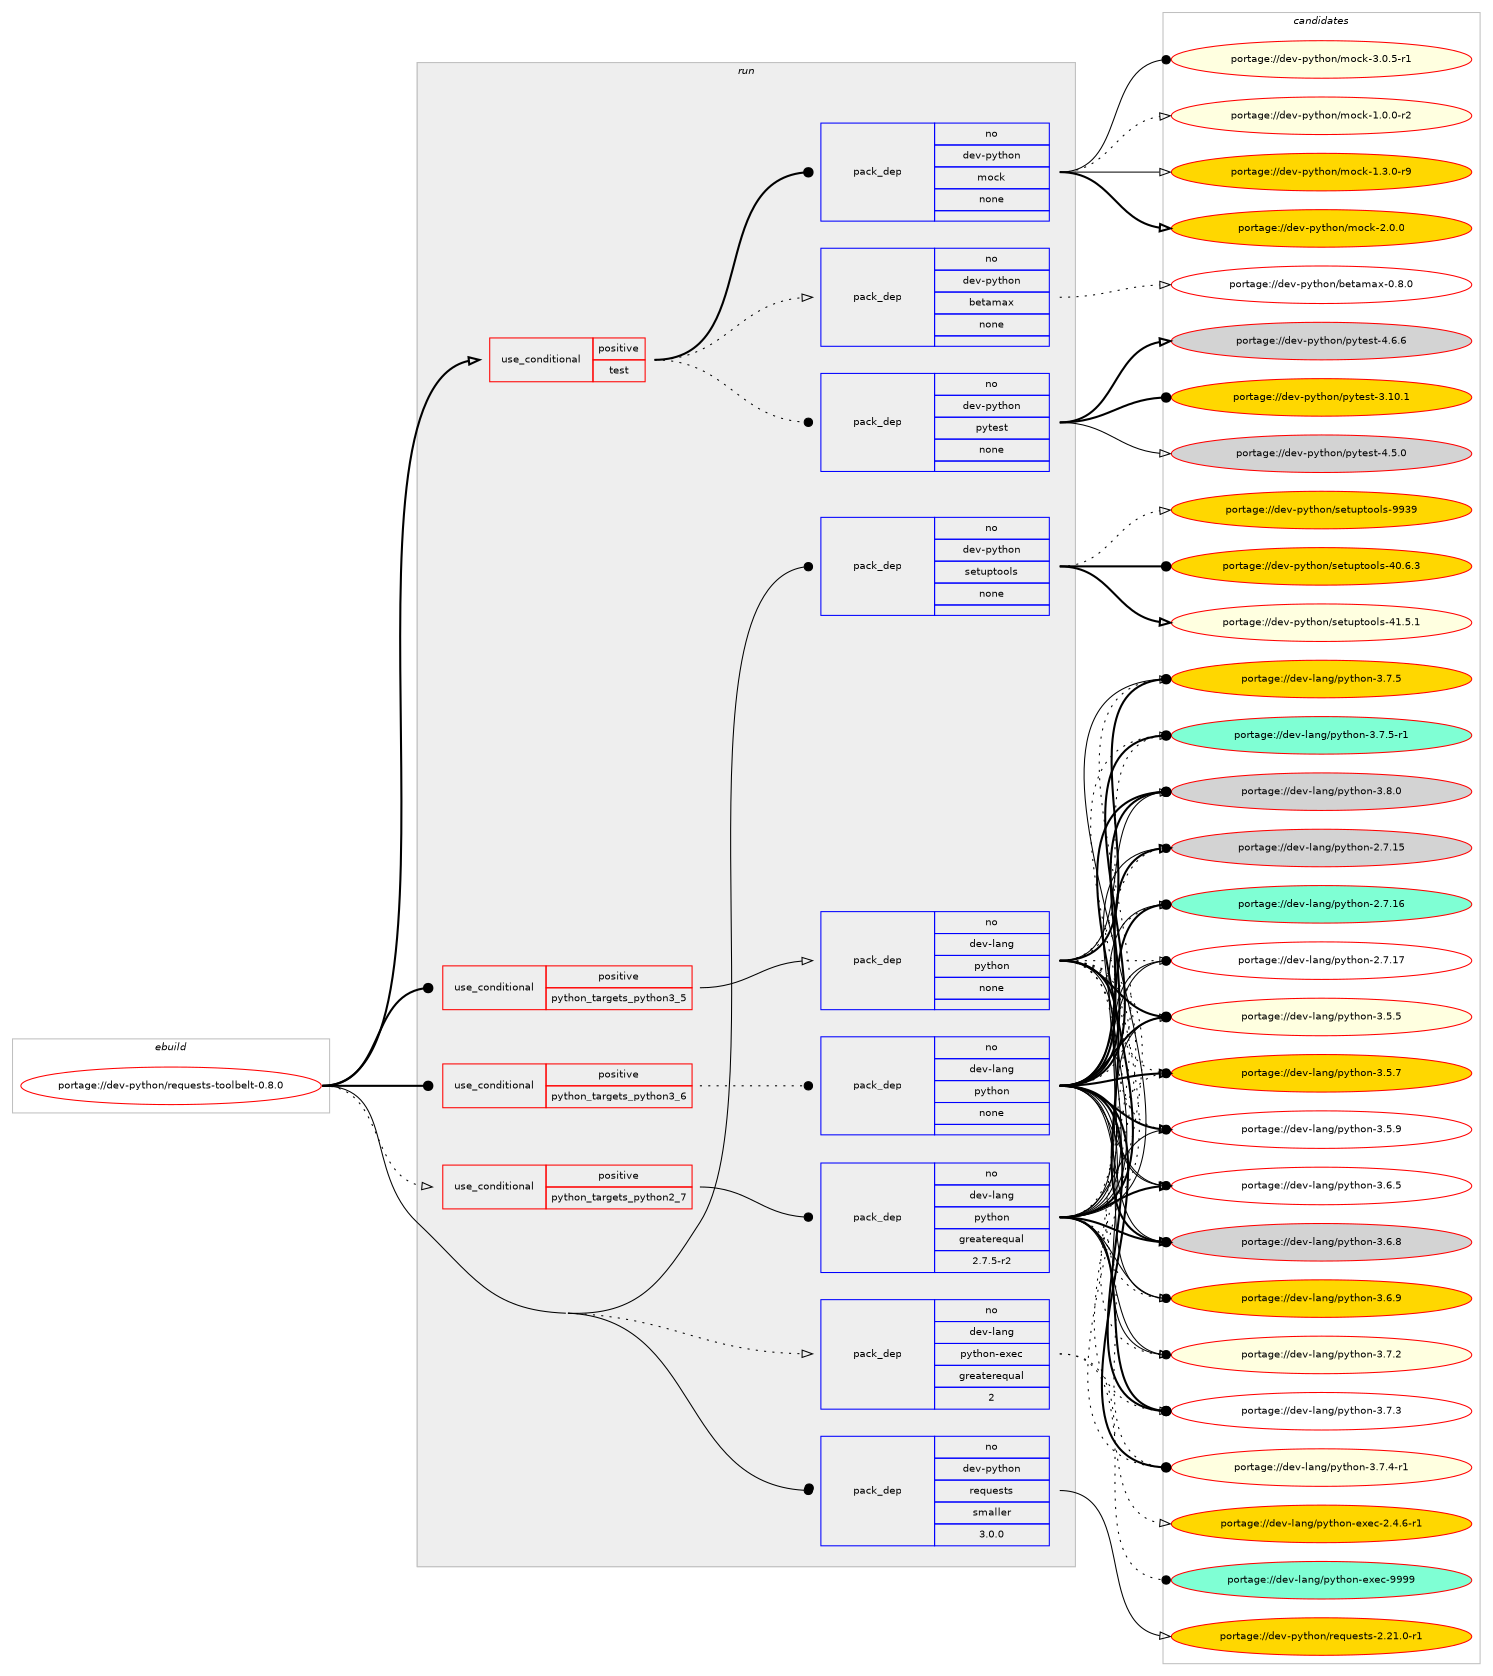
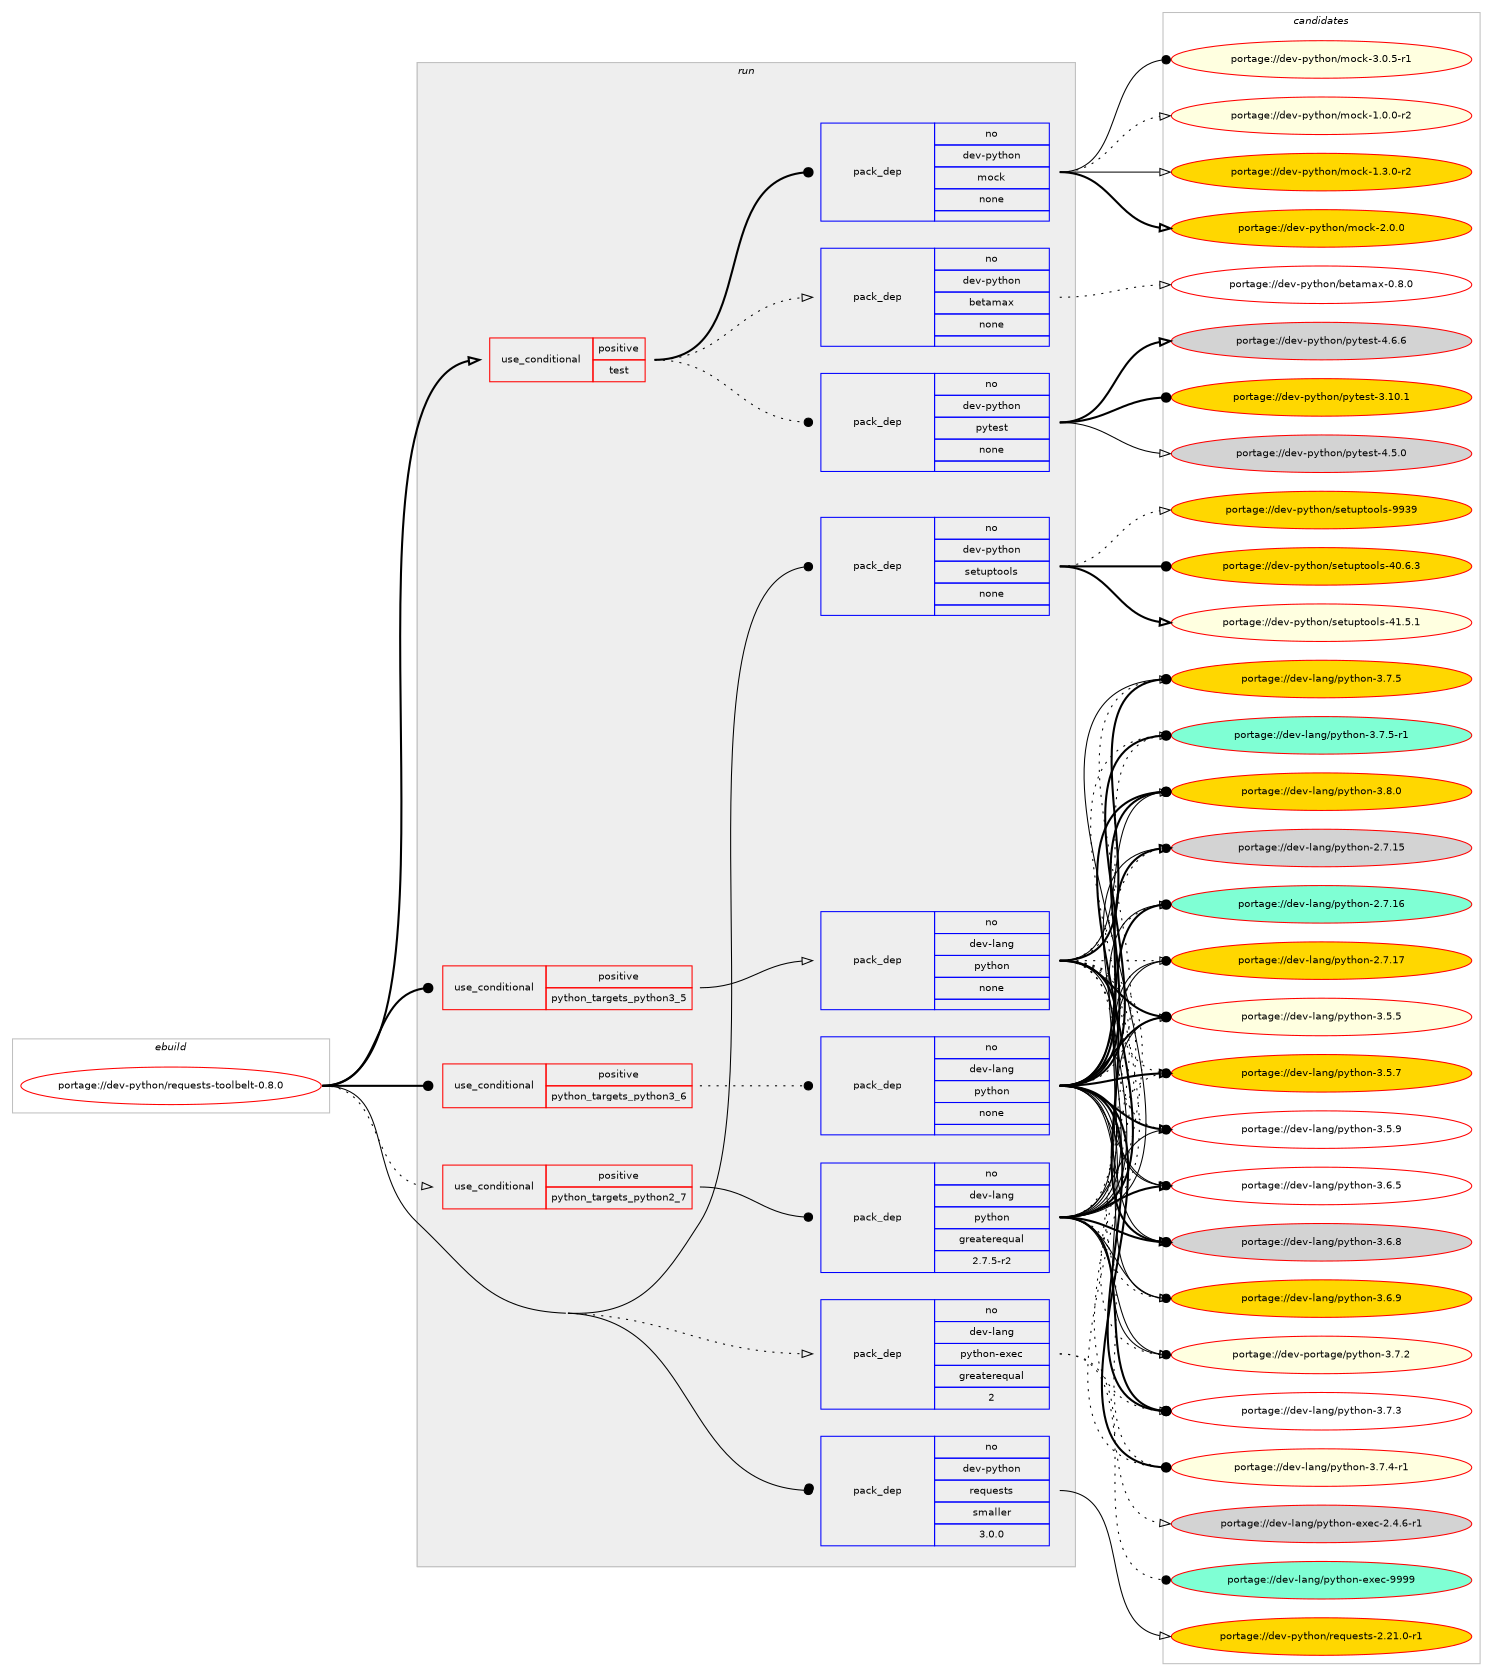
(1322, 172) -> (1322, 172)
(1322, 792) -> (1322, 792)
(1322, 961) -> (1322, 961)
(1322, 1355) -> (1322, 1355)
(1322, 1524) -> (1322, 1524)
